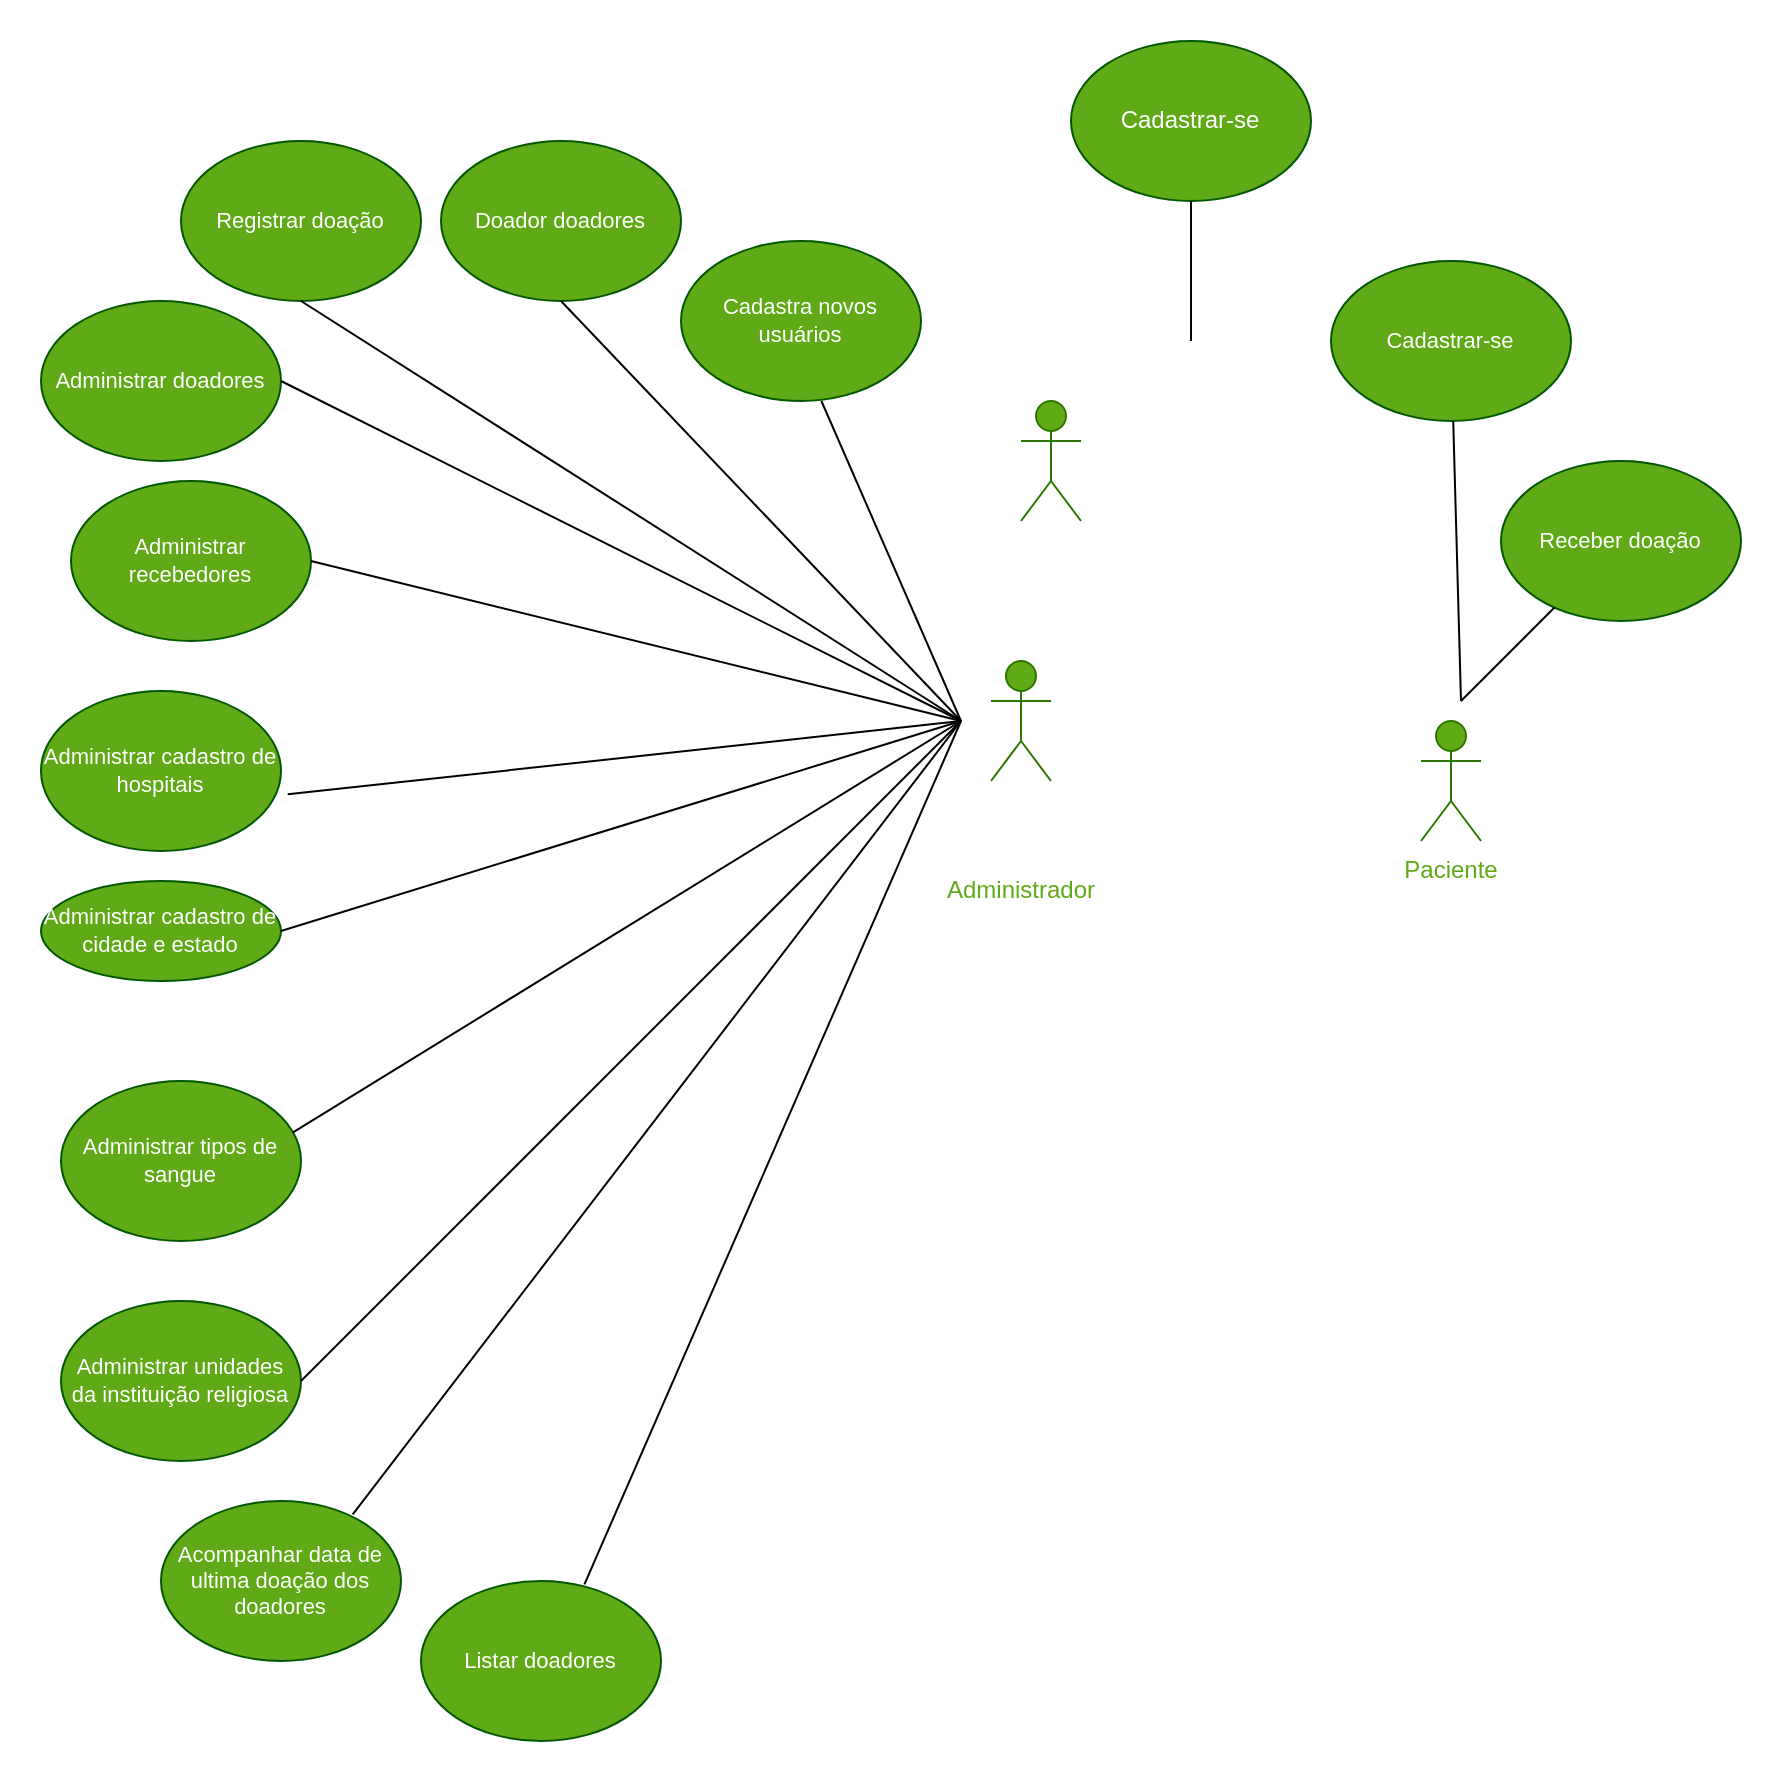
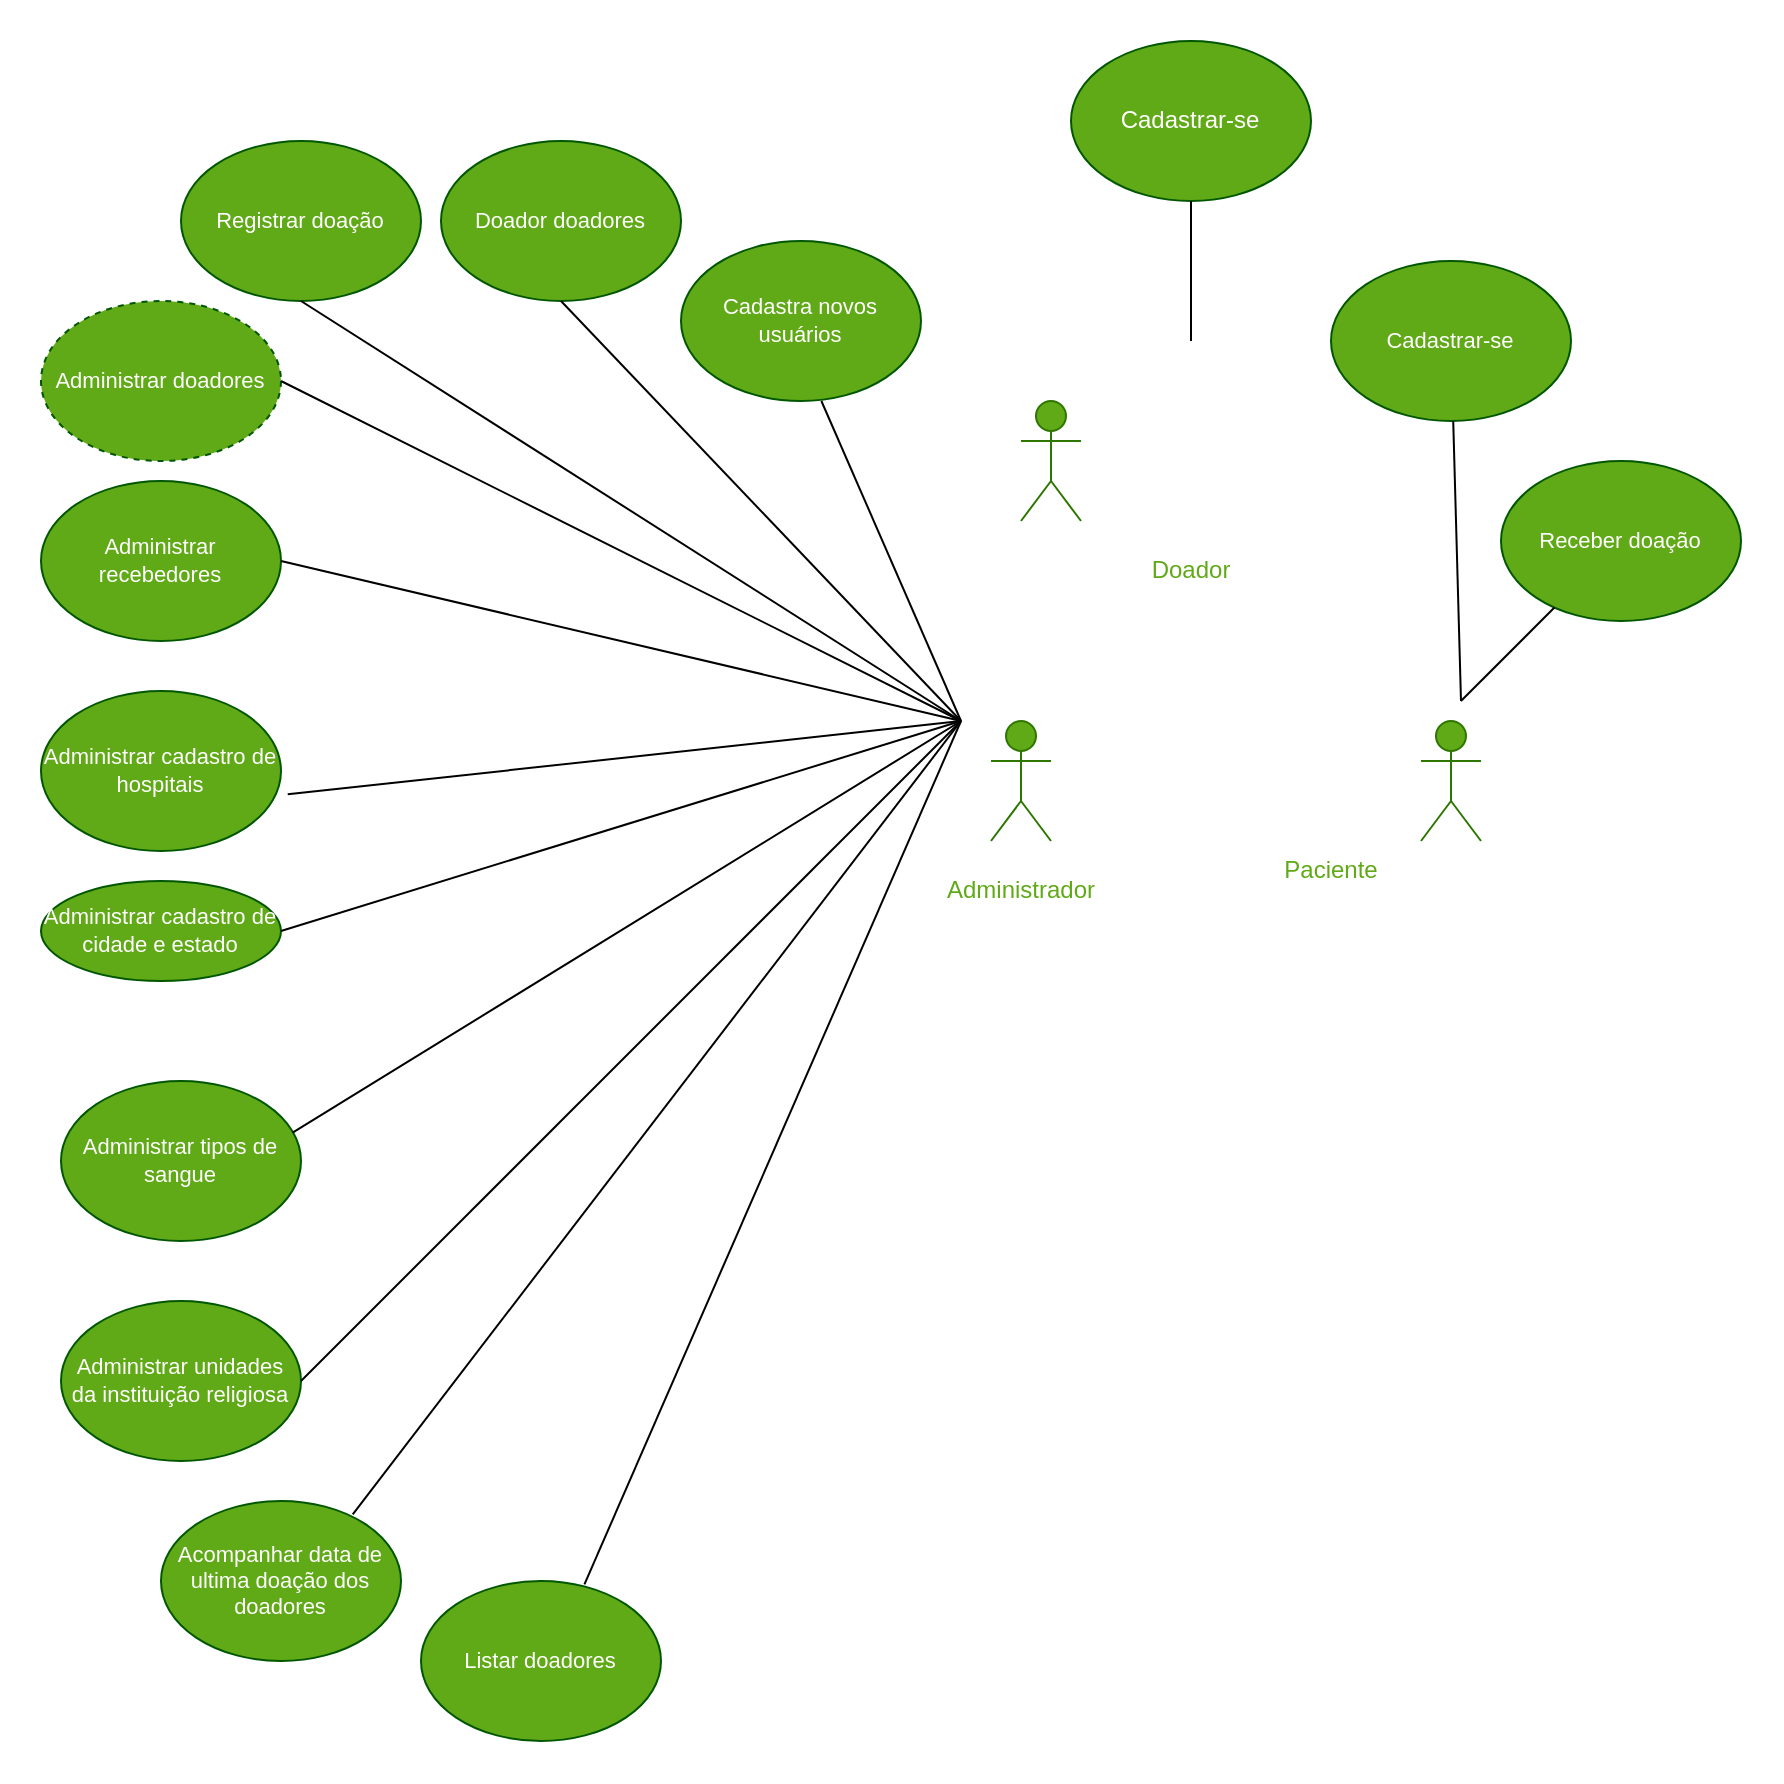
(161, 381) -> (161, 381)
(191, 561) -> (161, 561)
none -> (1191, 571)
(1021, 721) -> (1021, 781)
(1451, 871) -> (1331, 871)
